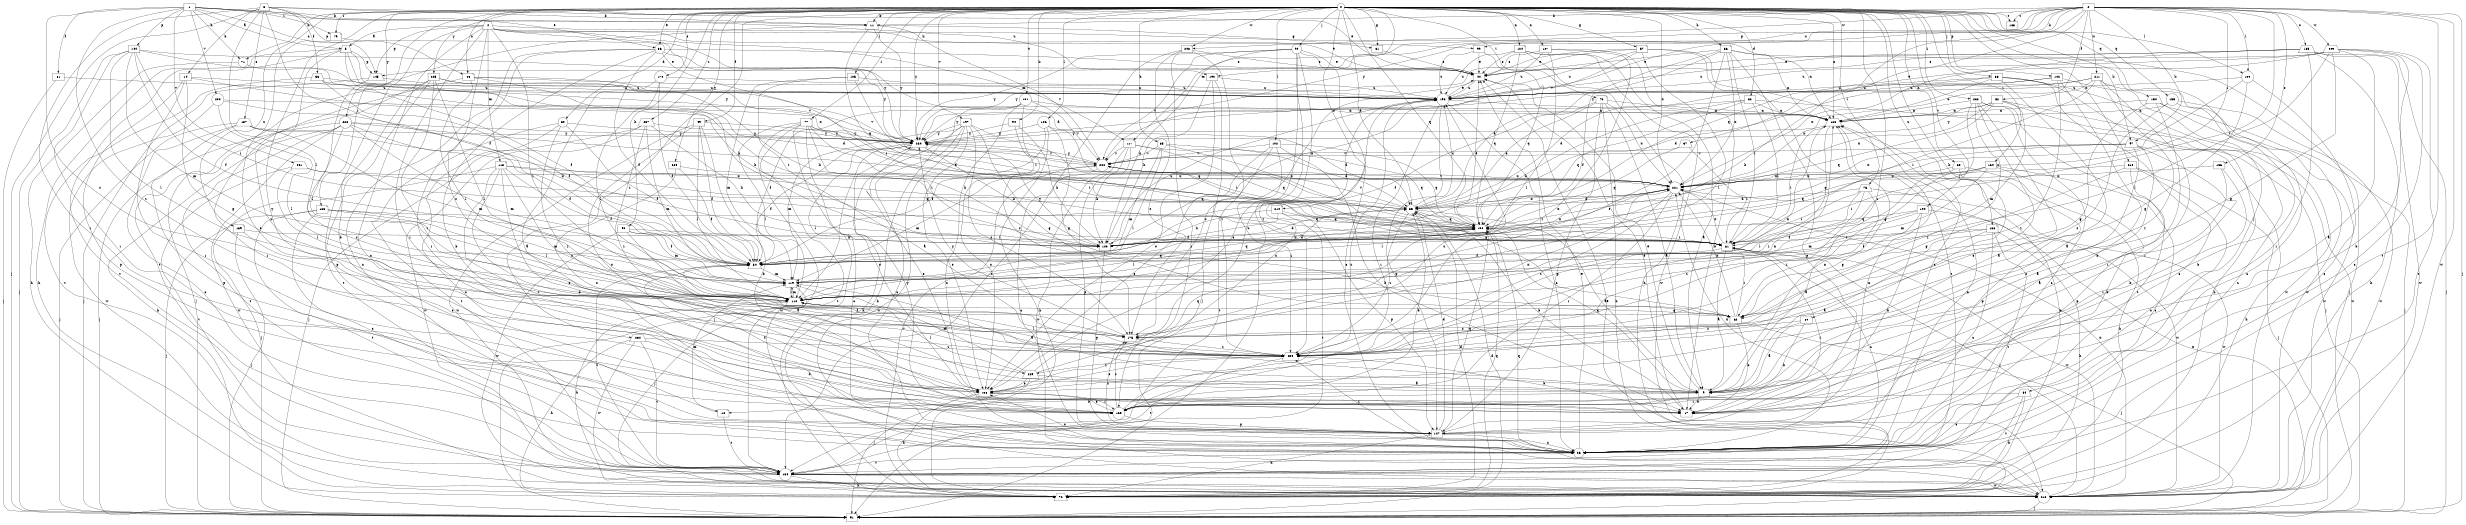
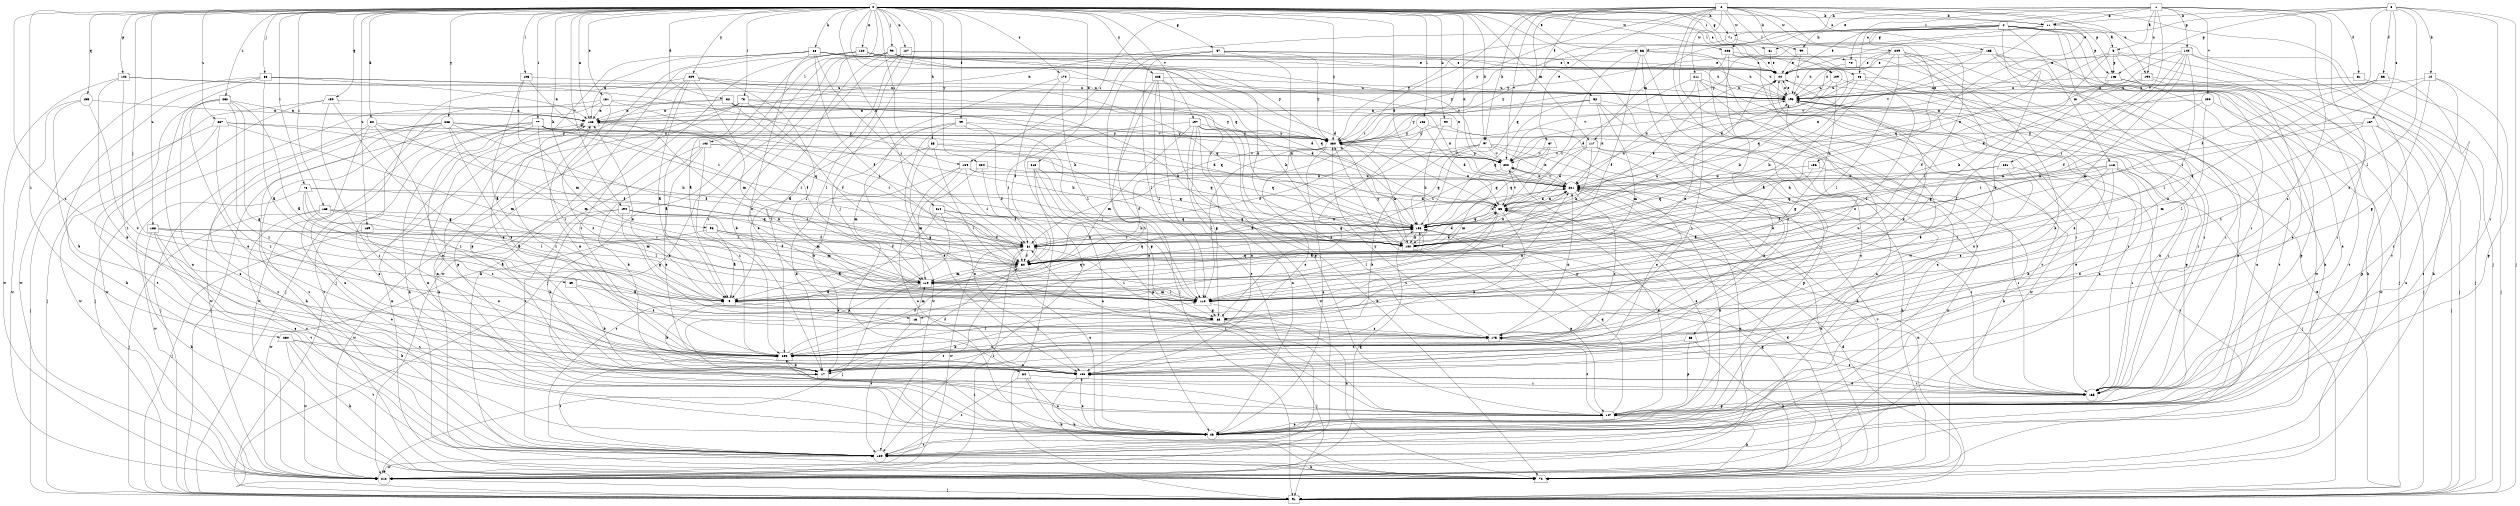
(2012, 25) -> none
(1924, 156) -> none
(1817, 172) -> (1854, 401)
(1161, 360) -> (587, 245)
none -> (2146, 392)
